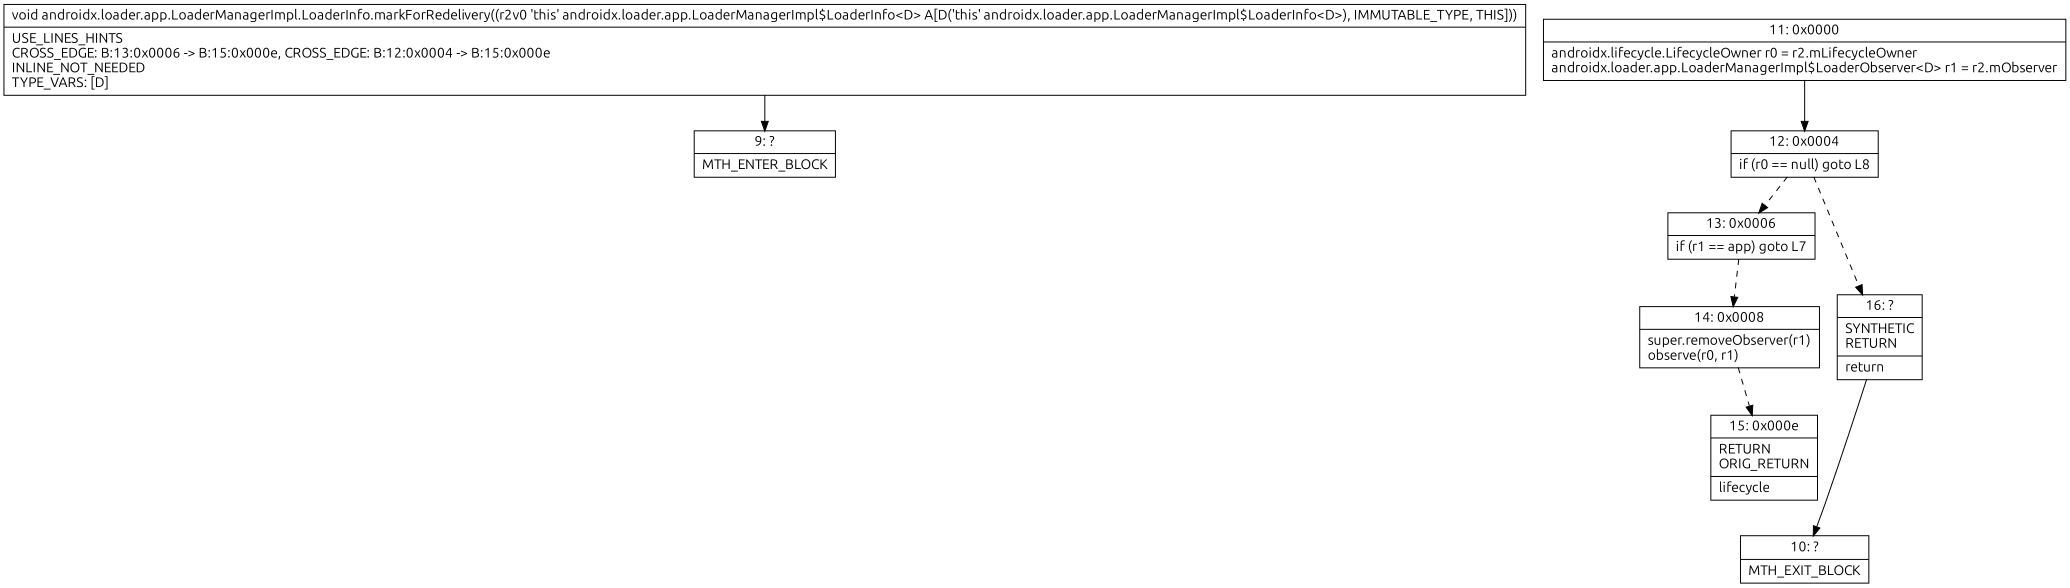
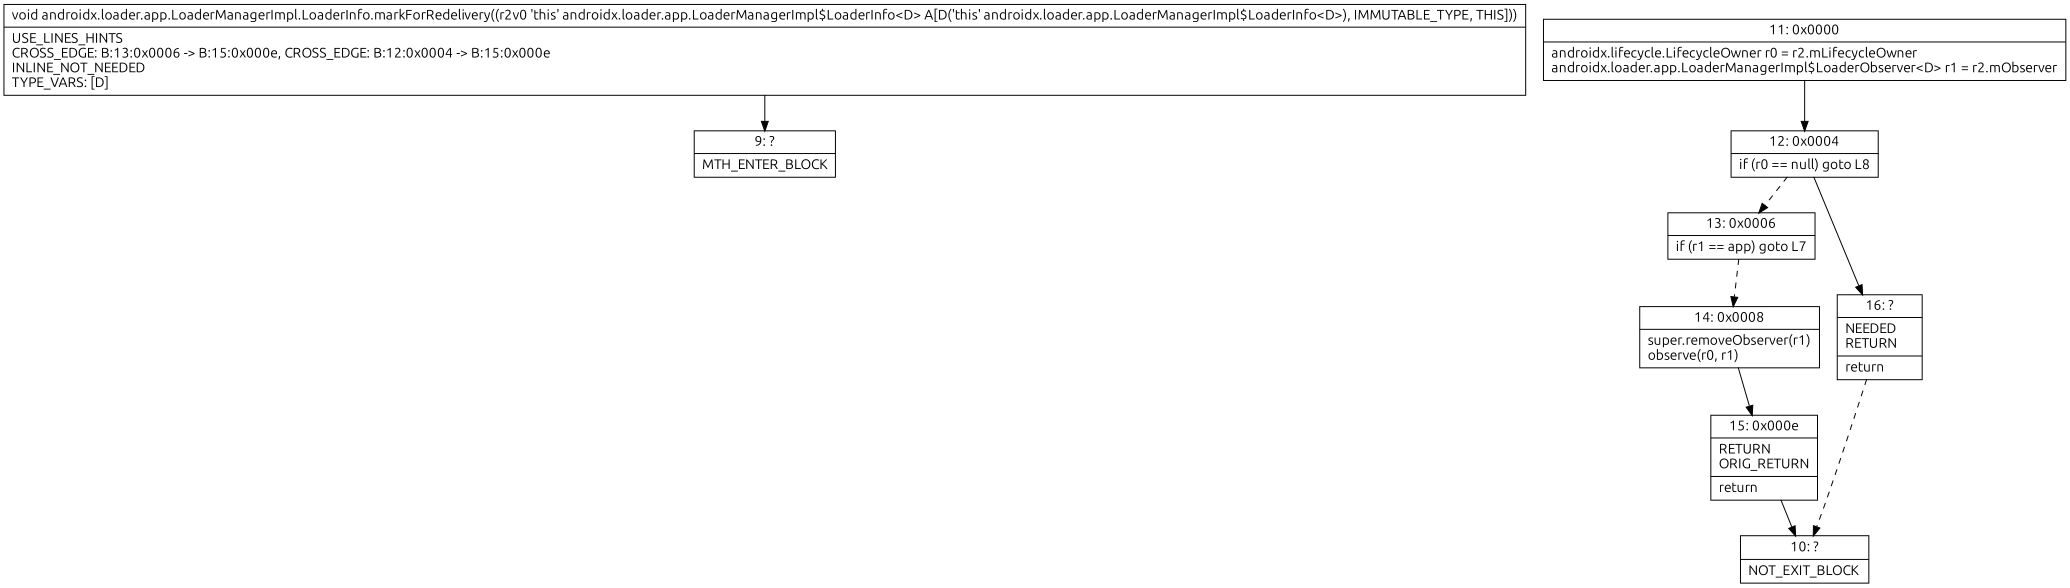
(1836, 231) -> (1836, 231)
(1880, 329) -> (1871, 329)
(1744, 387) -> (1744, 387)
(1842, 453) -> (1842, 453)
(1744, 488) -> (1738, 488)
none -> (1786, 513)
(1805, 571) -> (1804, 571)
